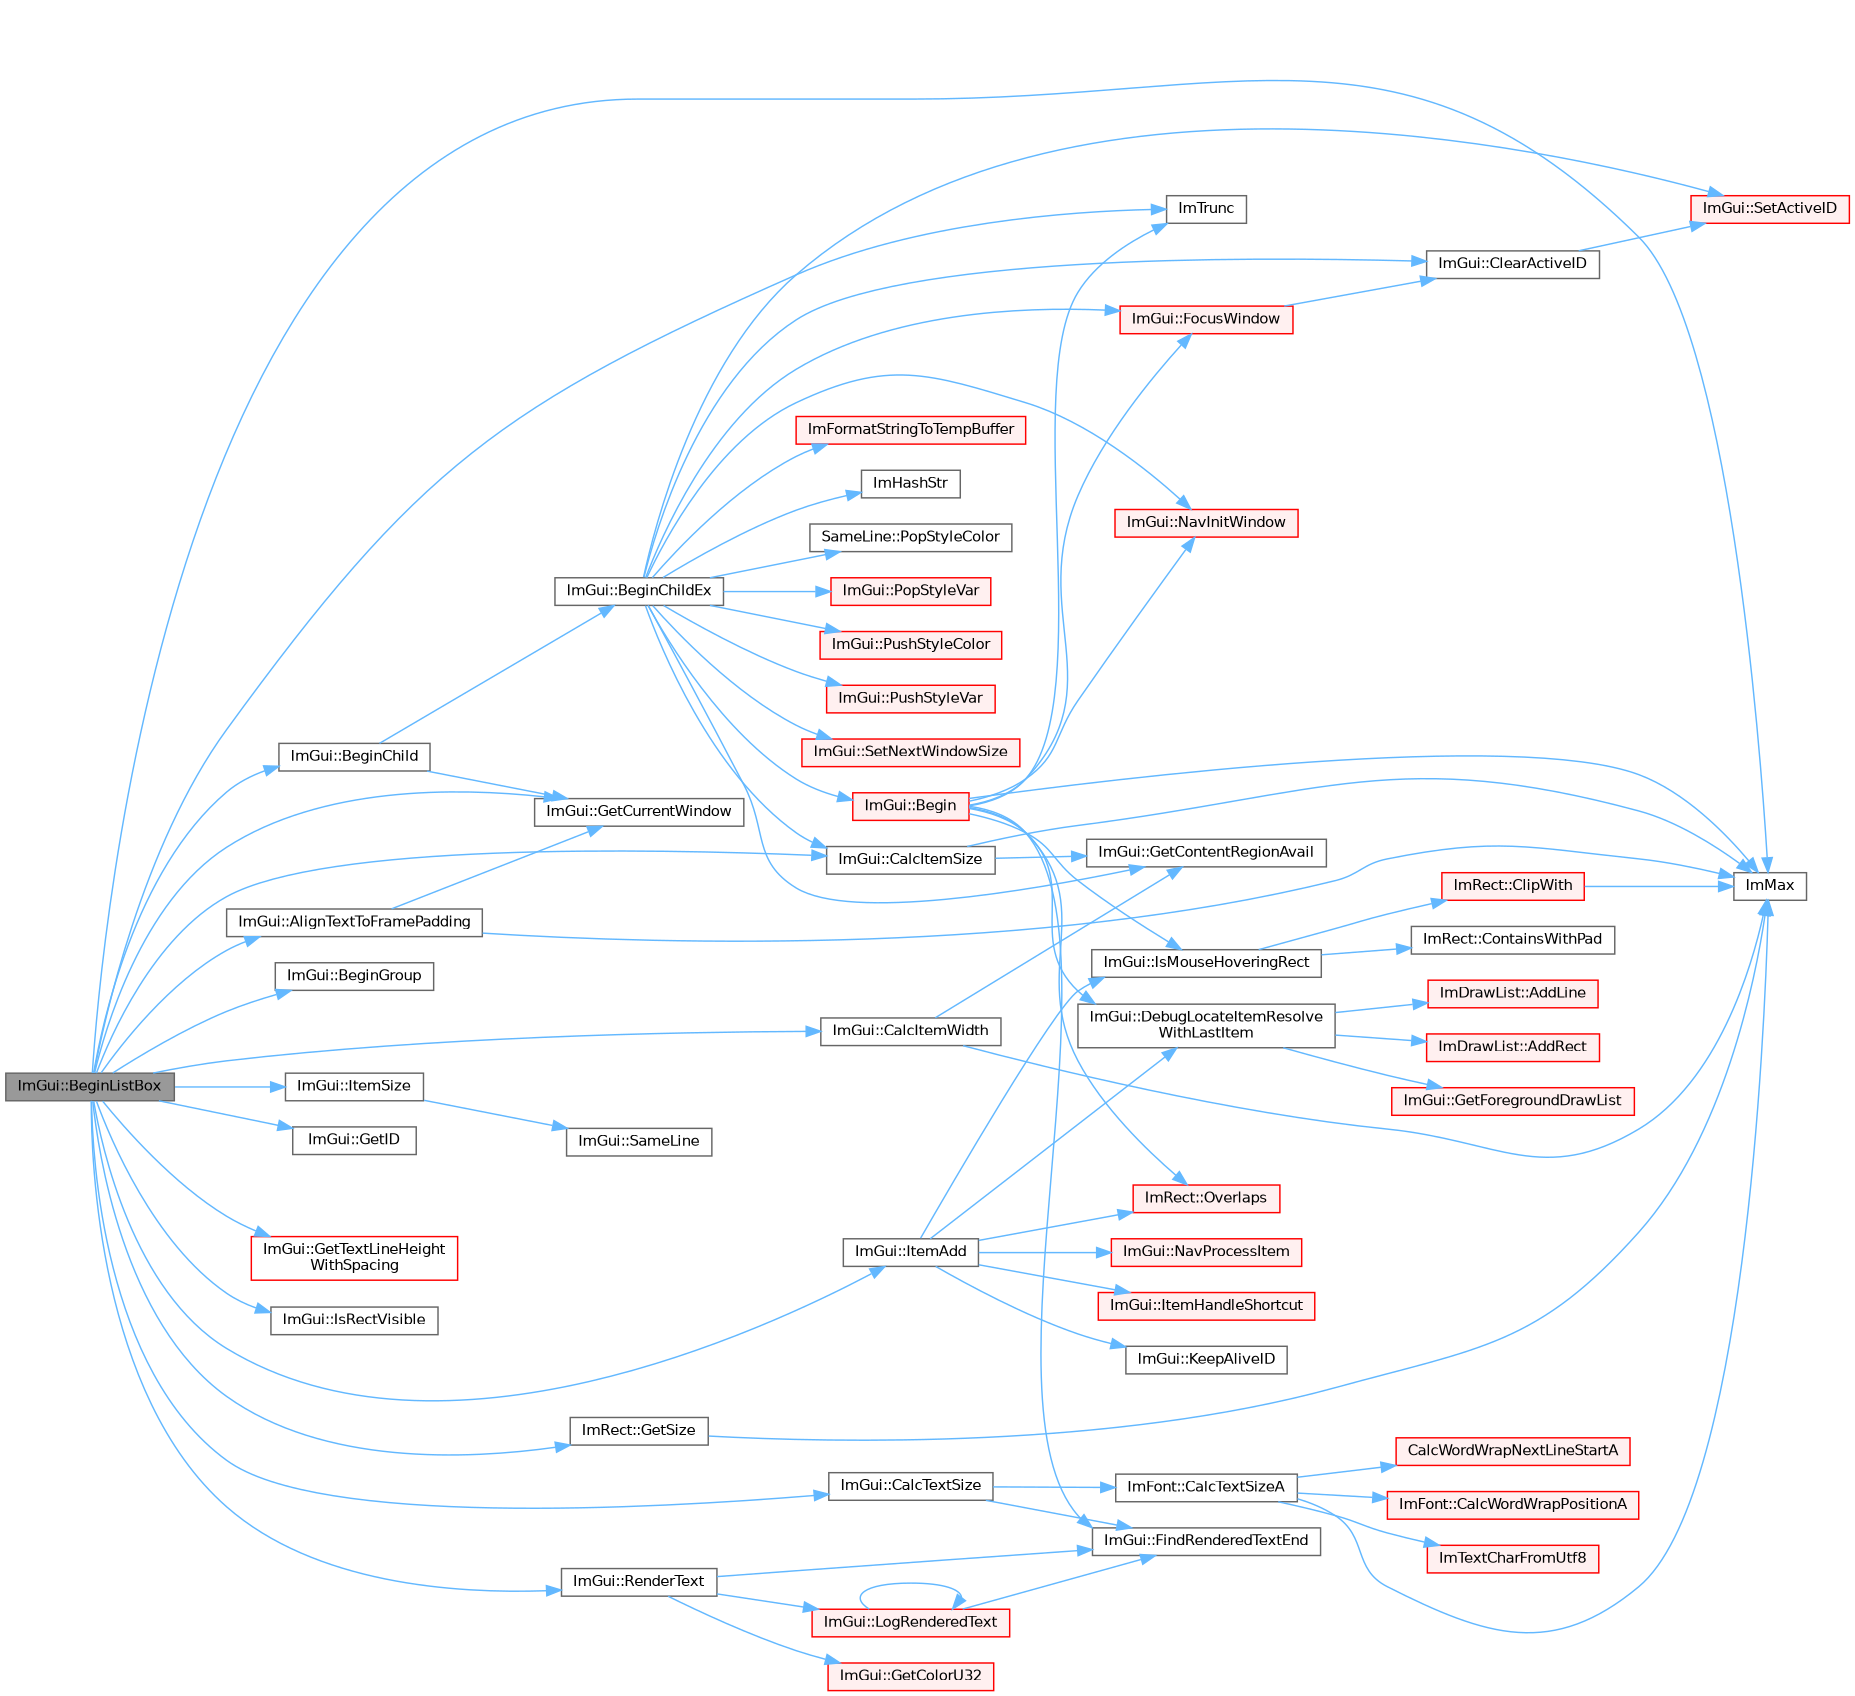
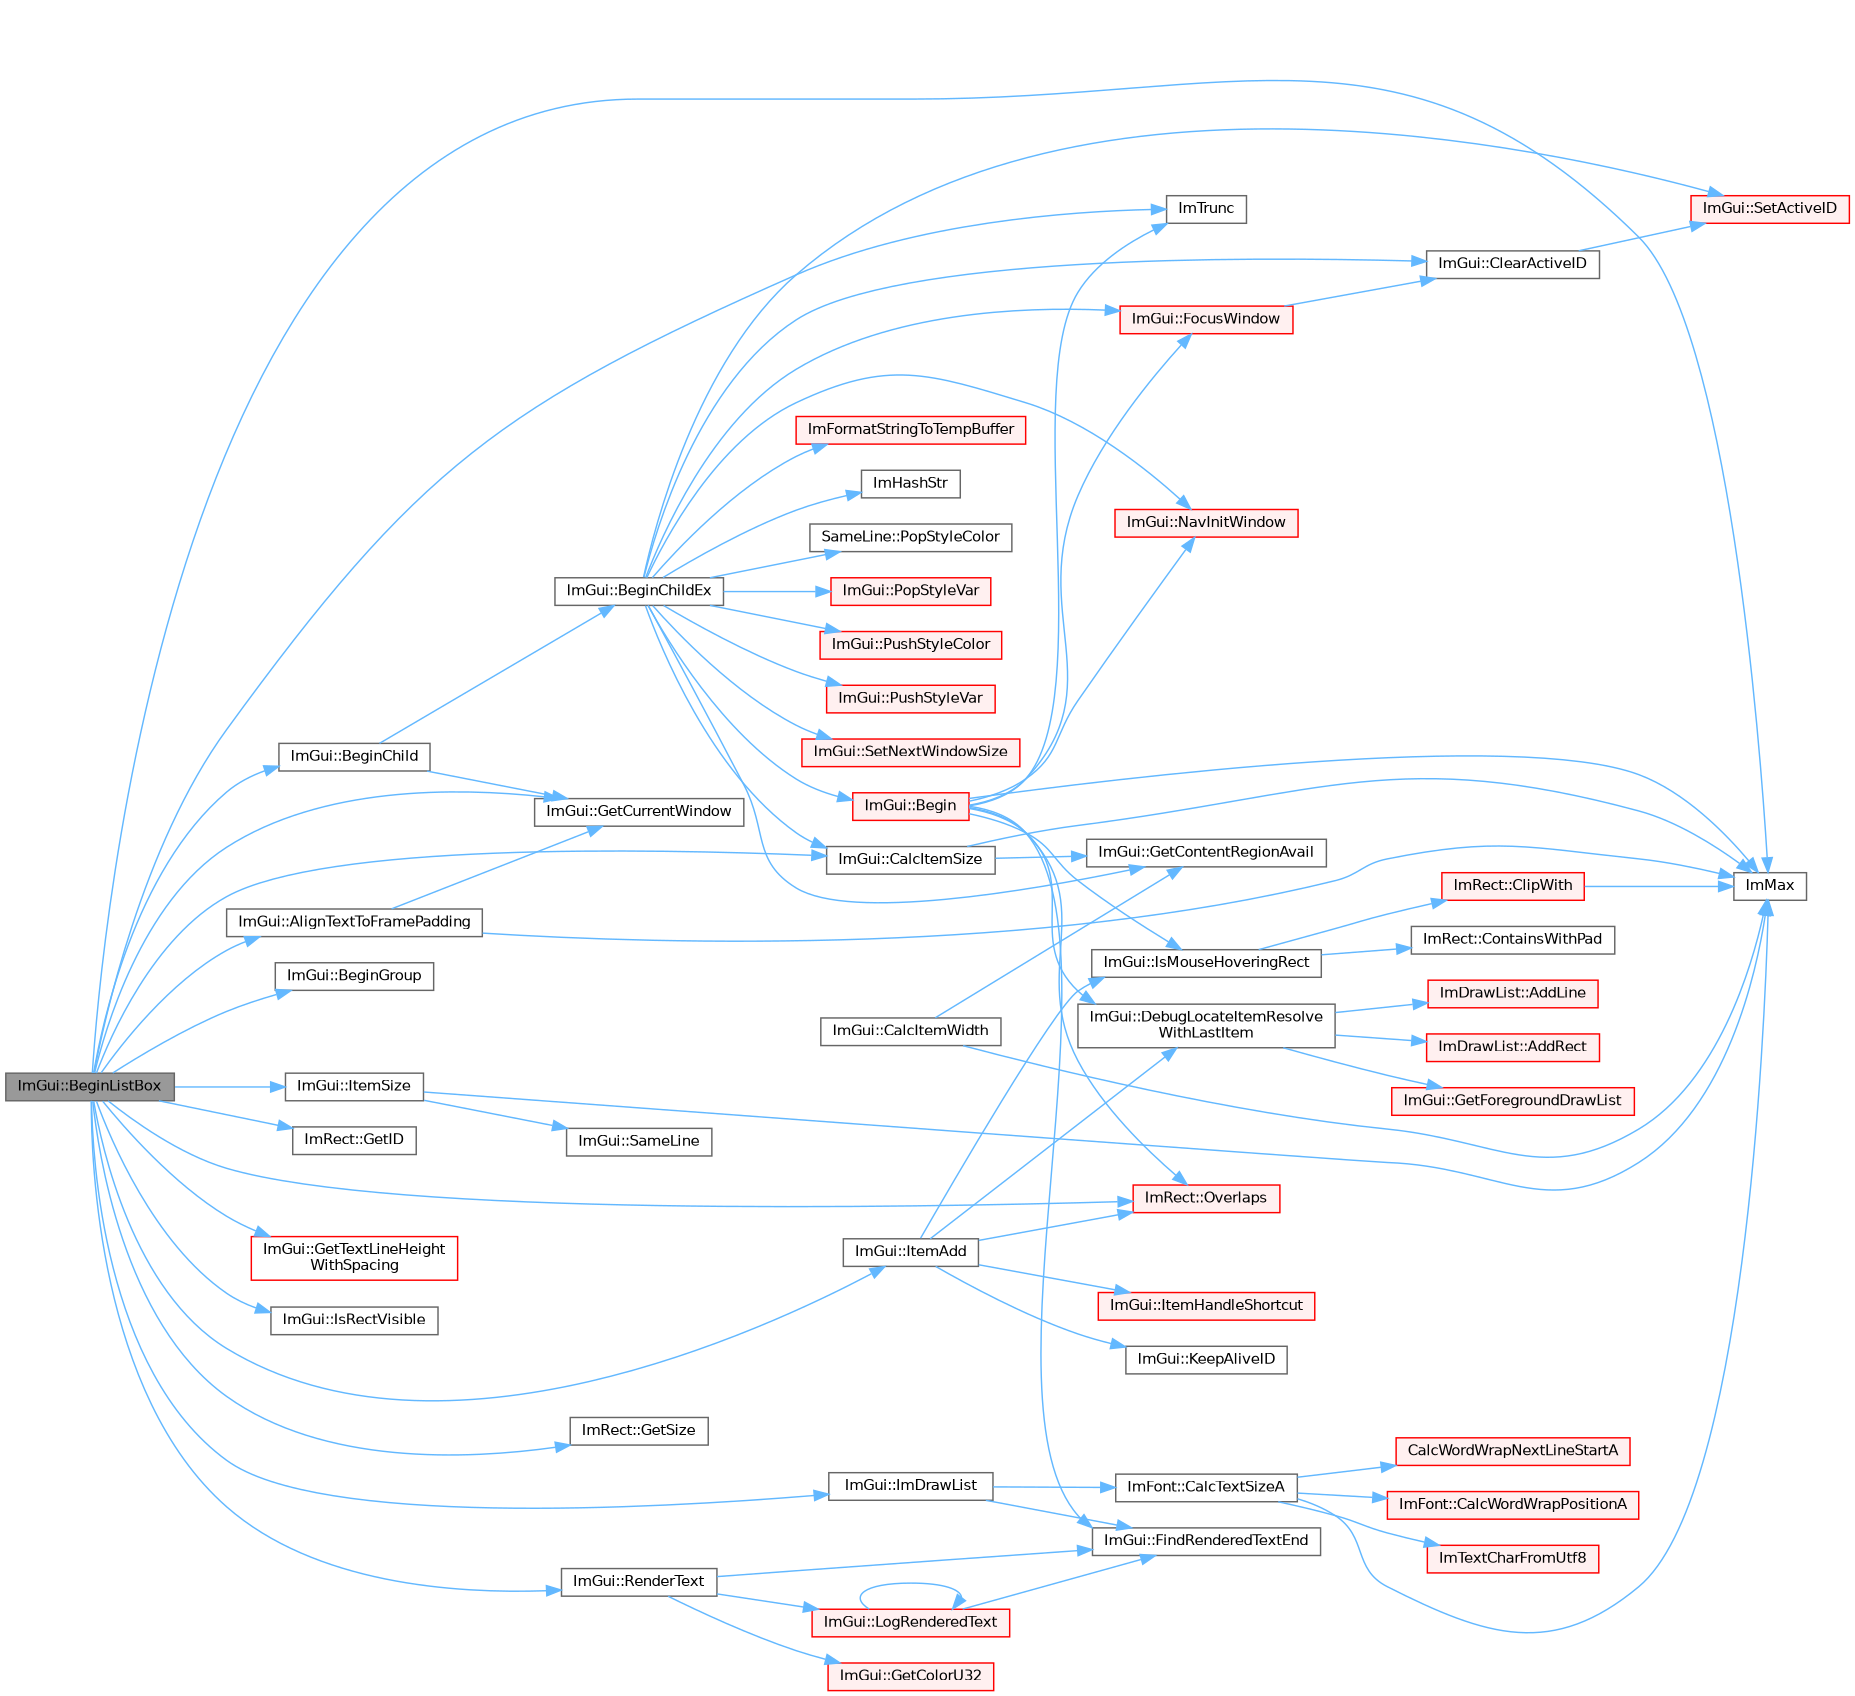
(479, 1040) -> (602, 1204)
(354, 1141) -> (354, 1141)
(1207, 1253) -> none
(1366, 1380) -> (1177, 1148)
(911, 1486) -> (911, 1486)
